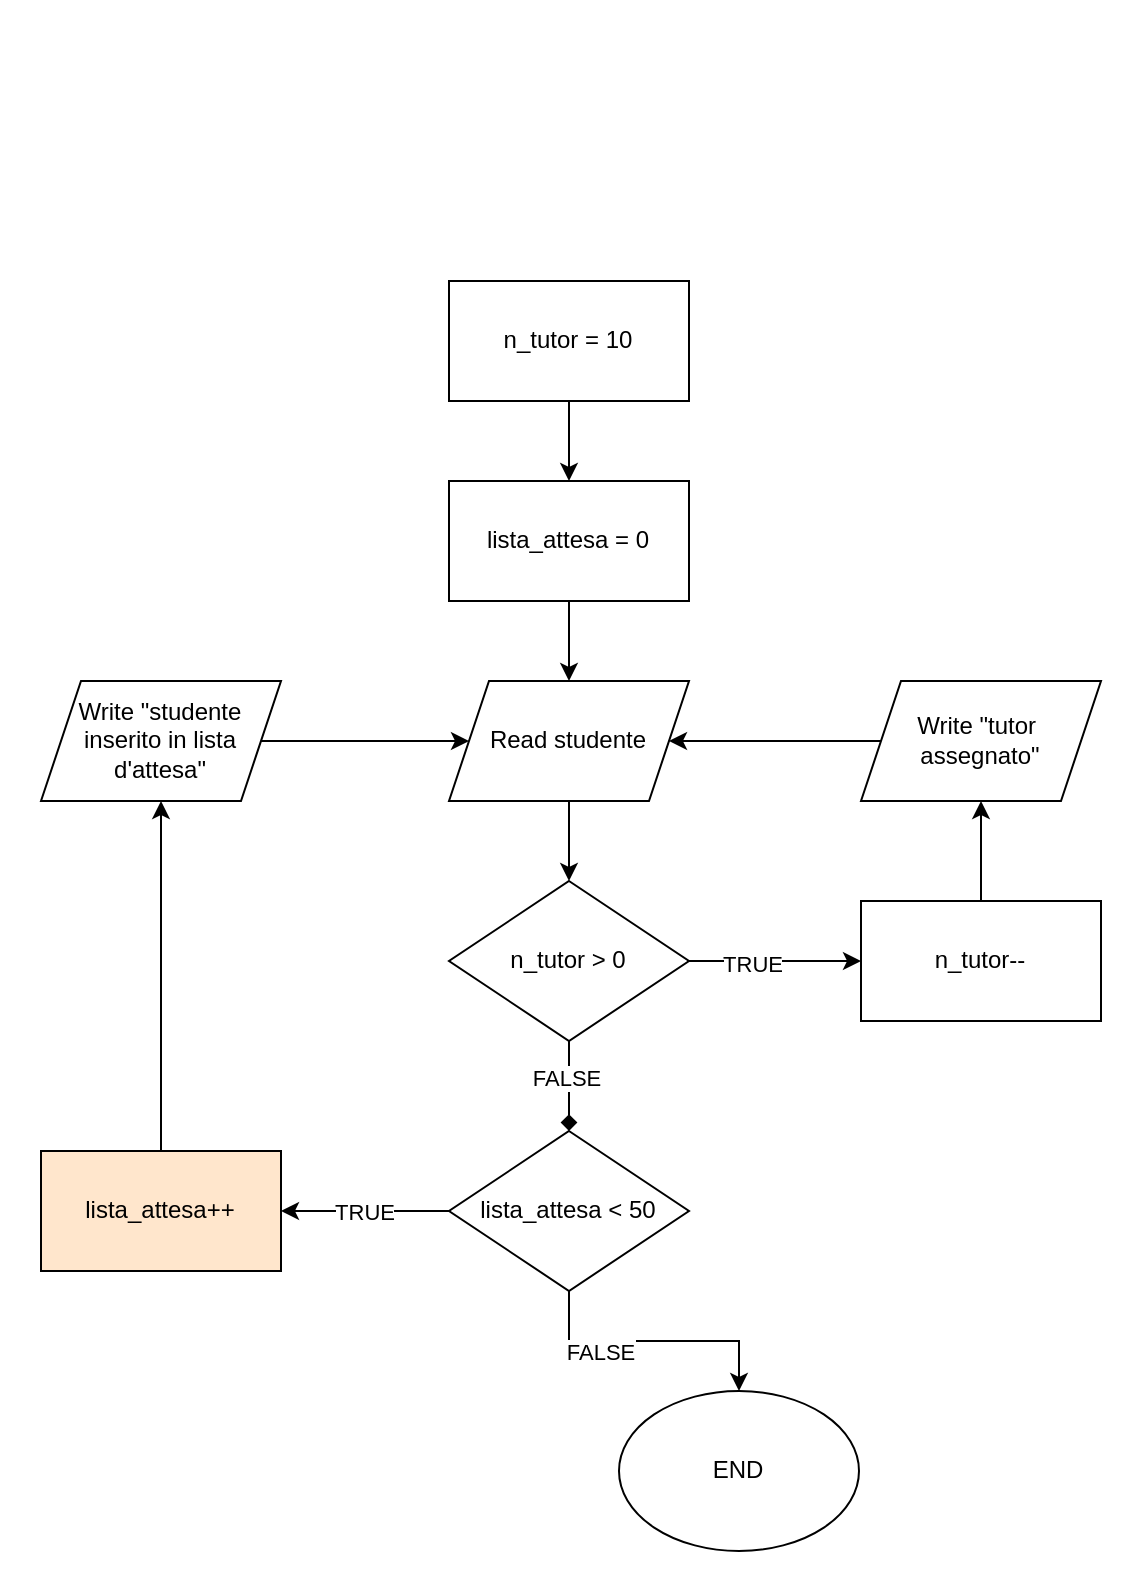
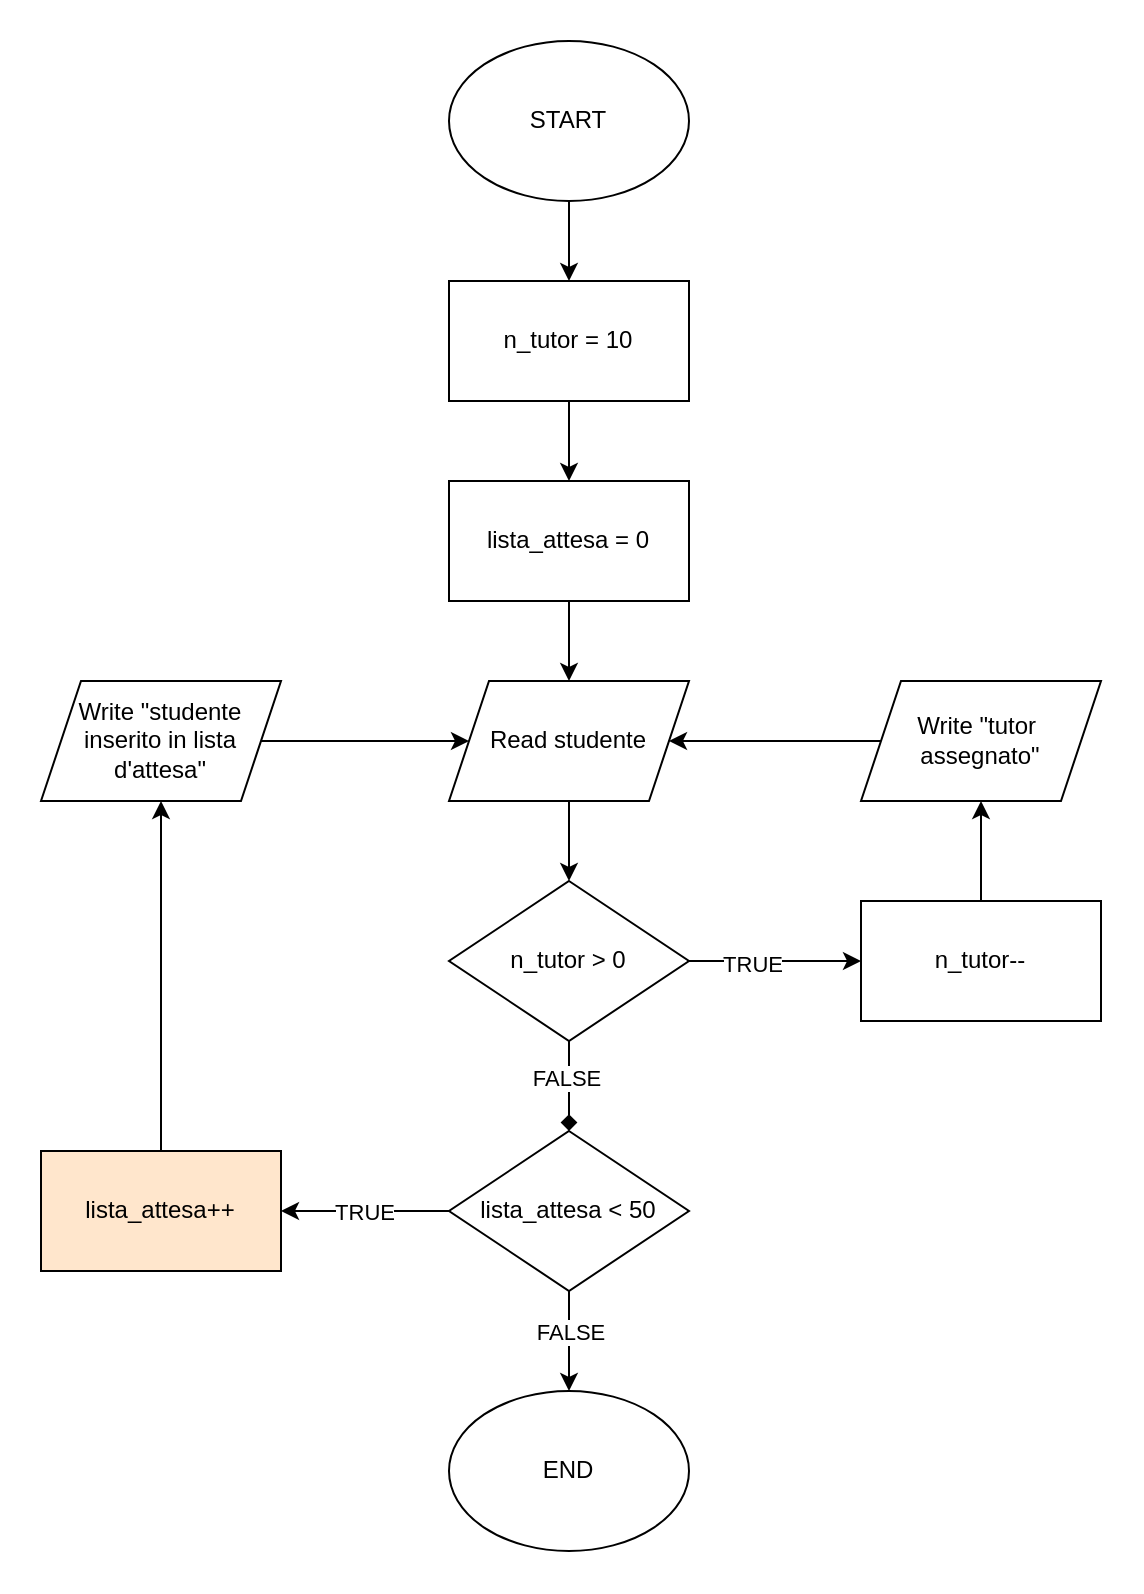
none -> (569, 121)
none -> (569, 234)
(739, 1471) -> (569, 1471)
